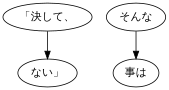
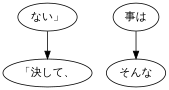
(48, 41) -> (48, 41)
(136, 41) -> (136, 41)
